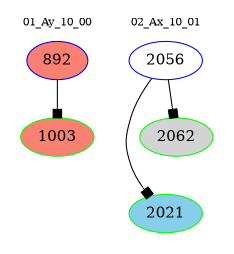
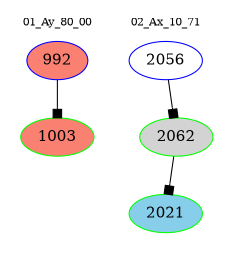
(57, 23) -> (57, 23)
(166, 23) -> (166, 23)
(57, 61) -> (57, 61)
(127, 132) -> (172, 170)
